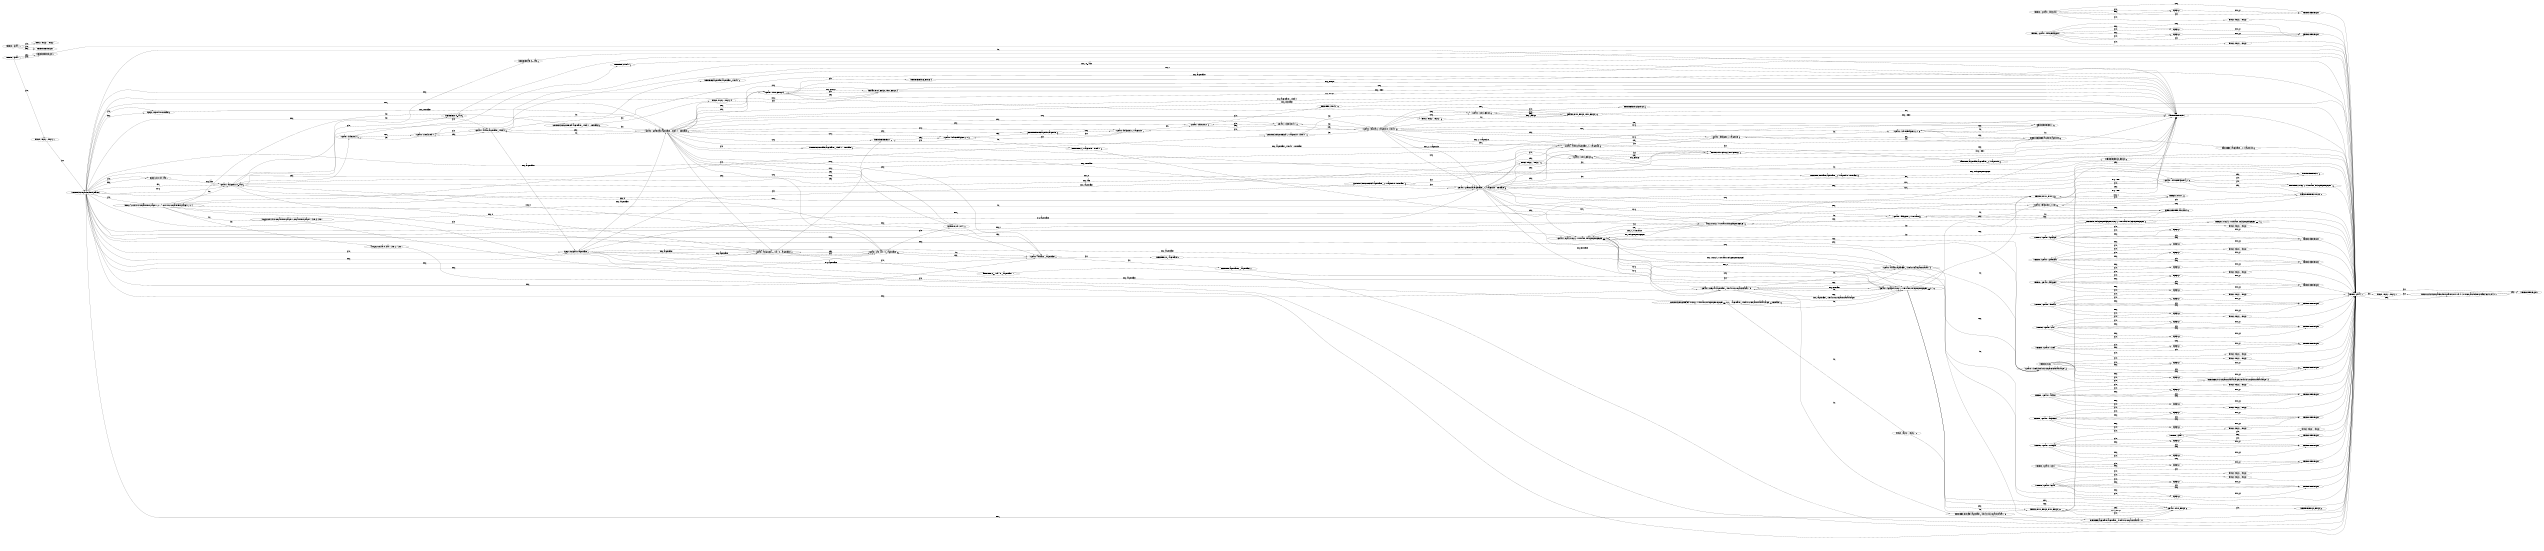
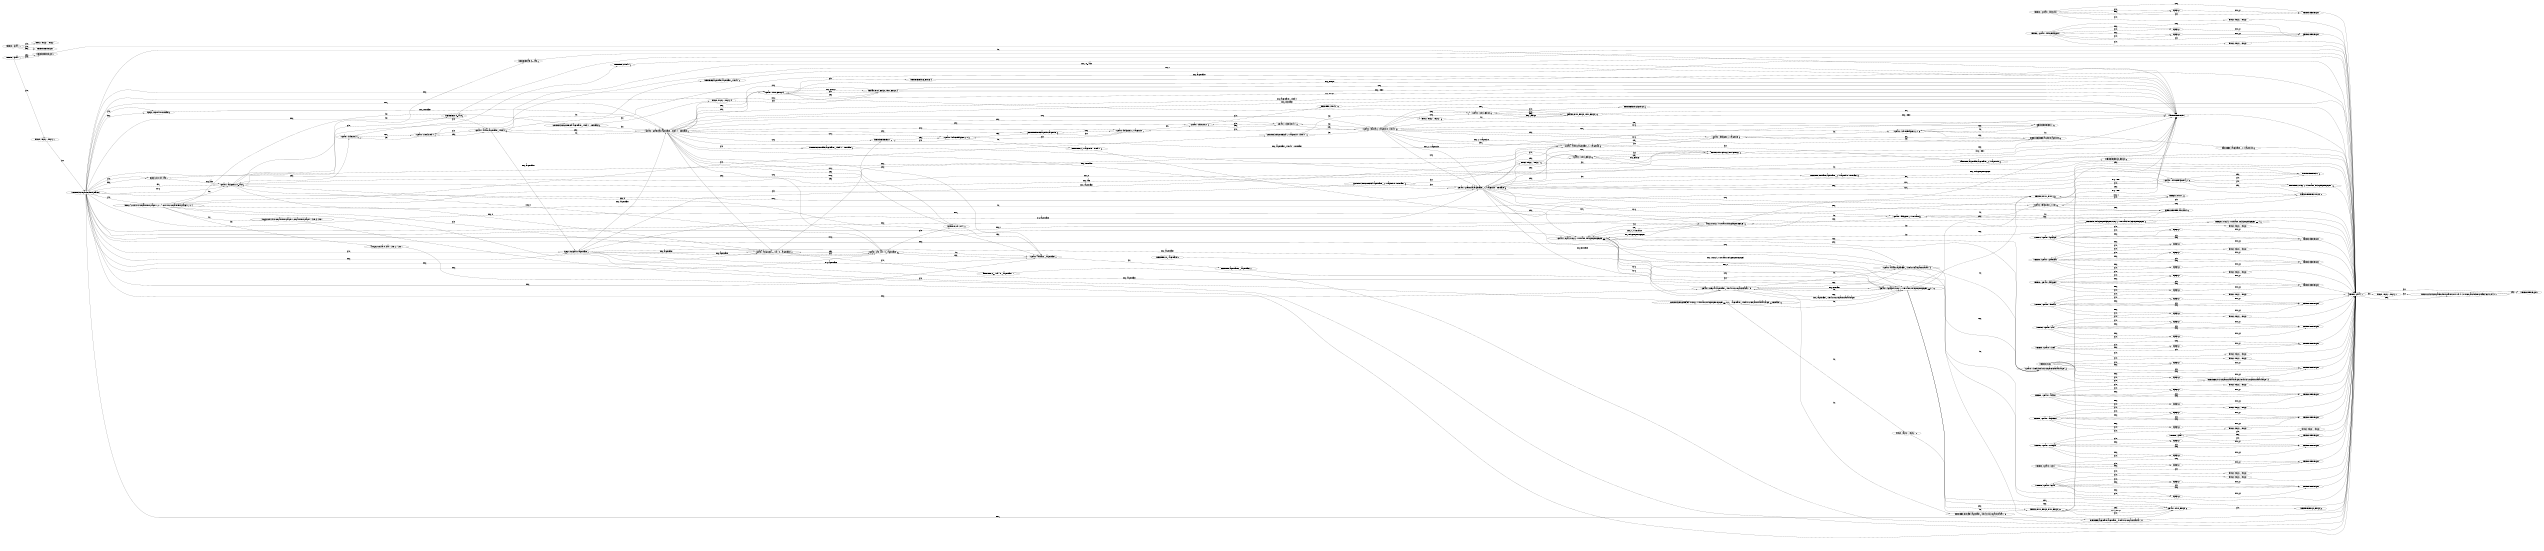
(782, 164) -> (866, 165)
(1106, 257) -> none
